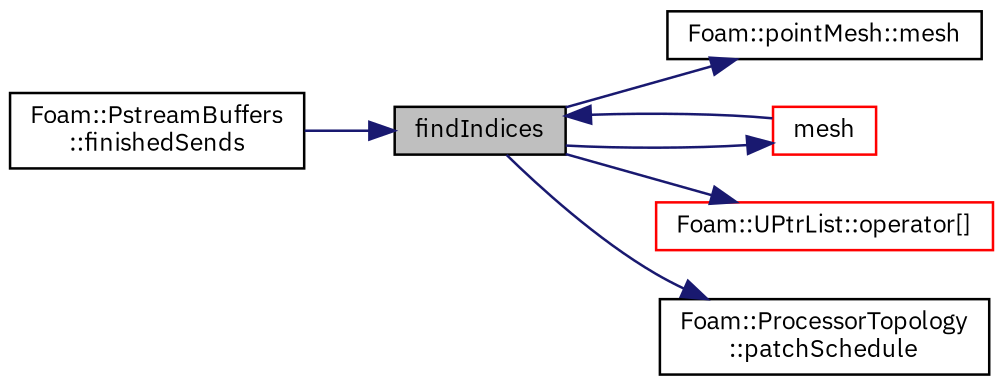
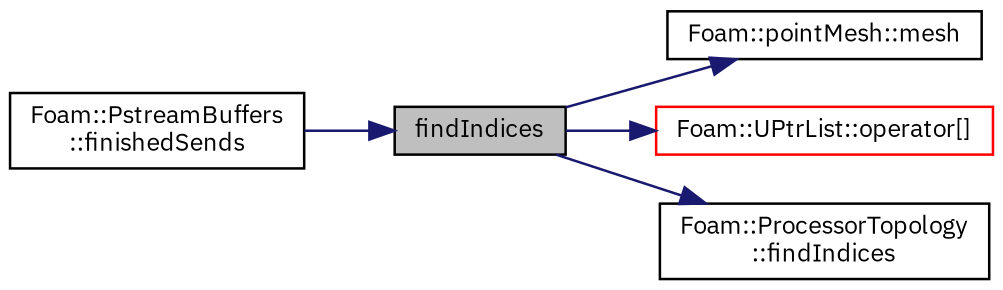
(825, 131) -> none
(825, 337) -> (825, 241)
